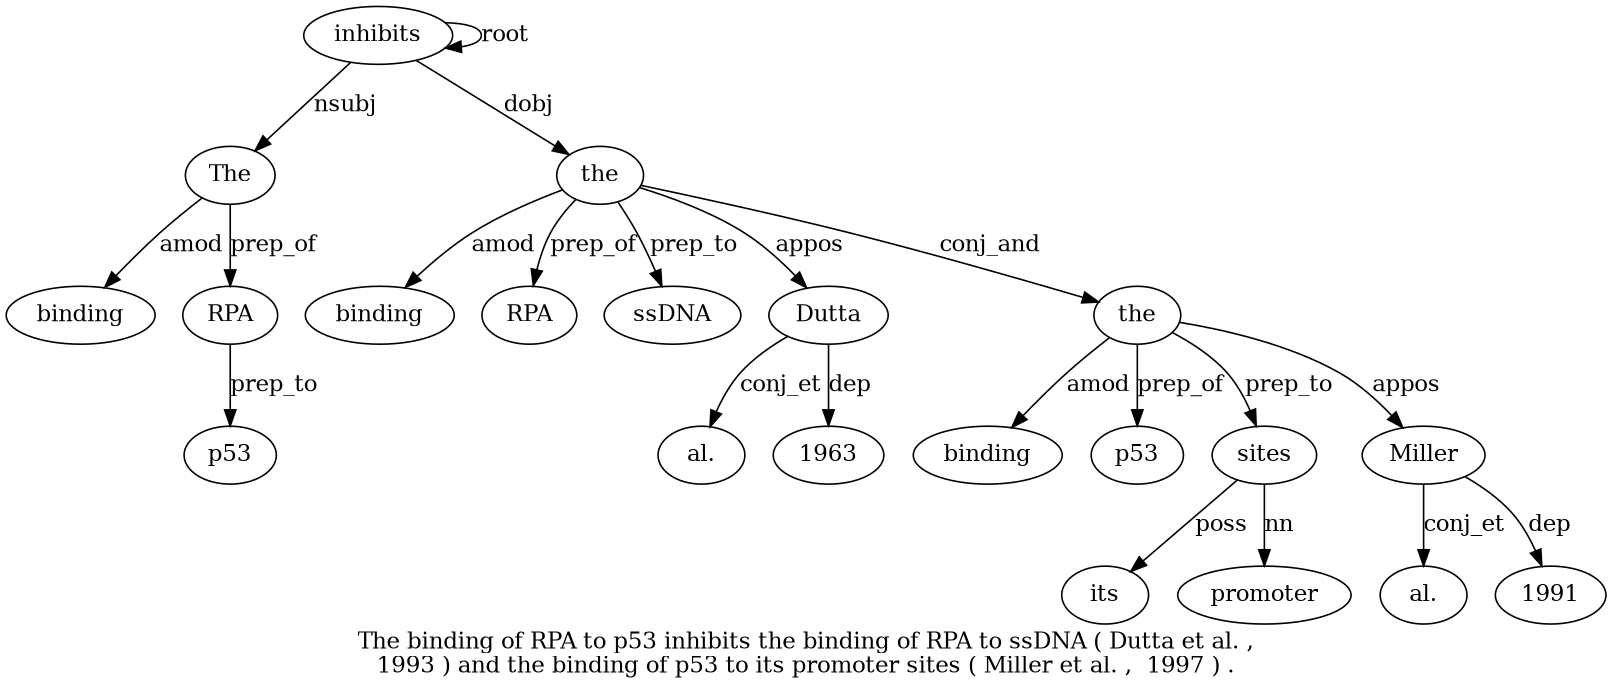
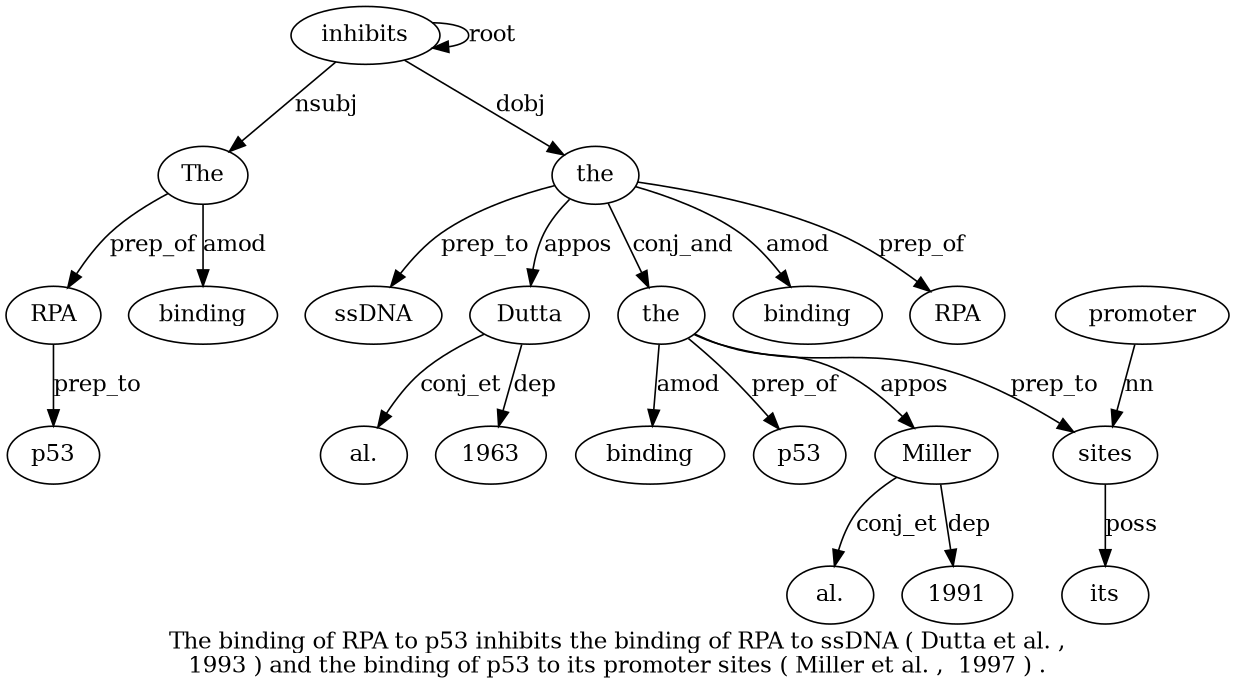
(1264, 517) -> (1126, 378)
